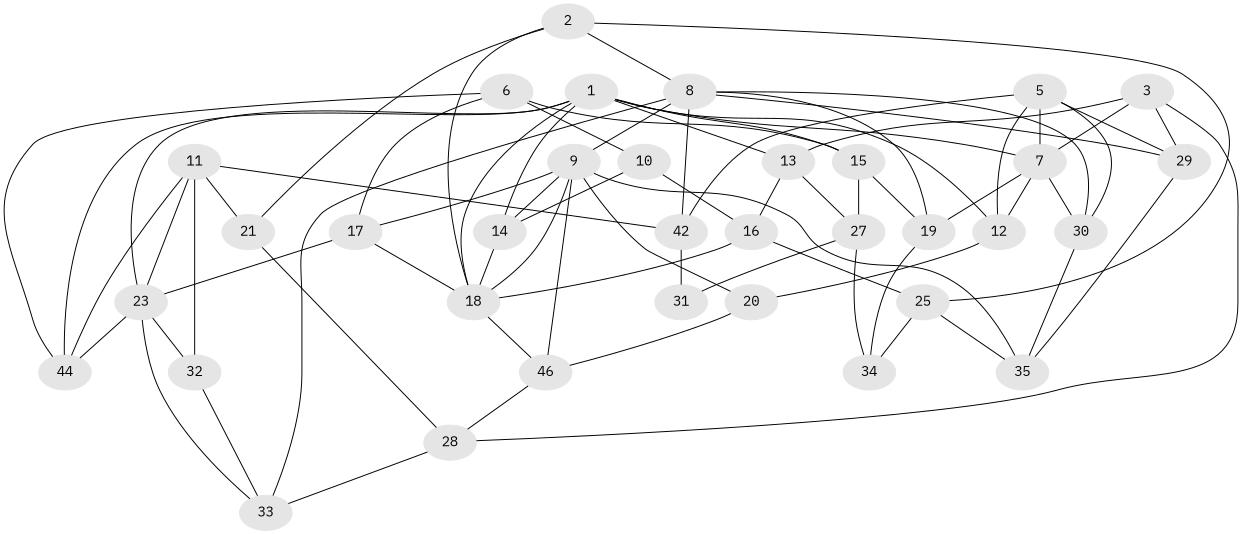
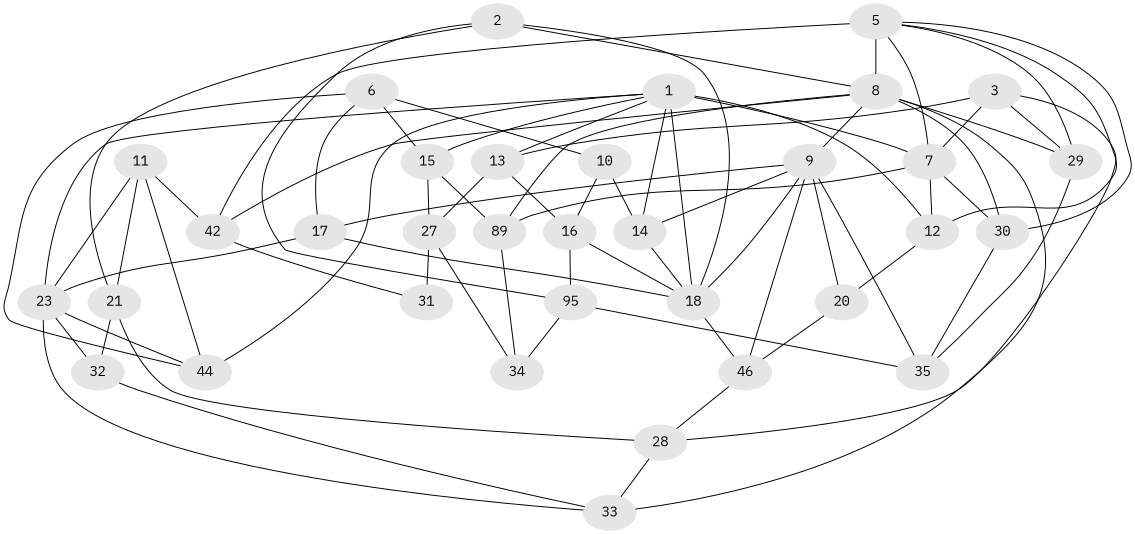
none -> (876, 57)
(929, 232) -> (500, 232)
(195, 267) -> (106, 338)
(923, 302) -> (571, 302)
